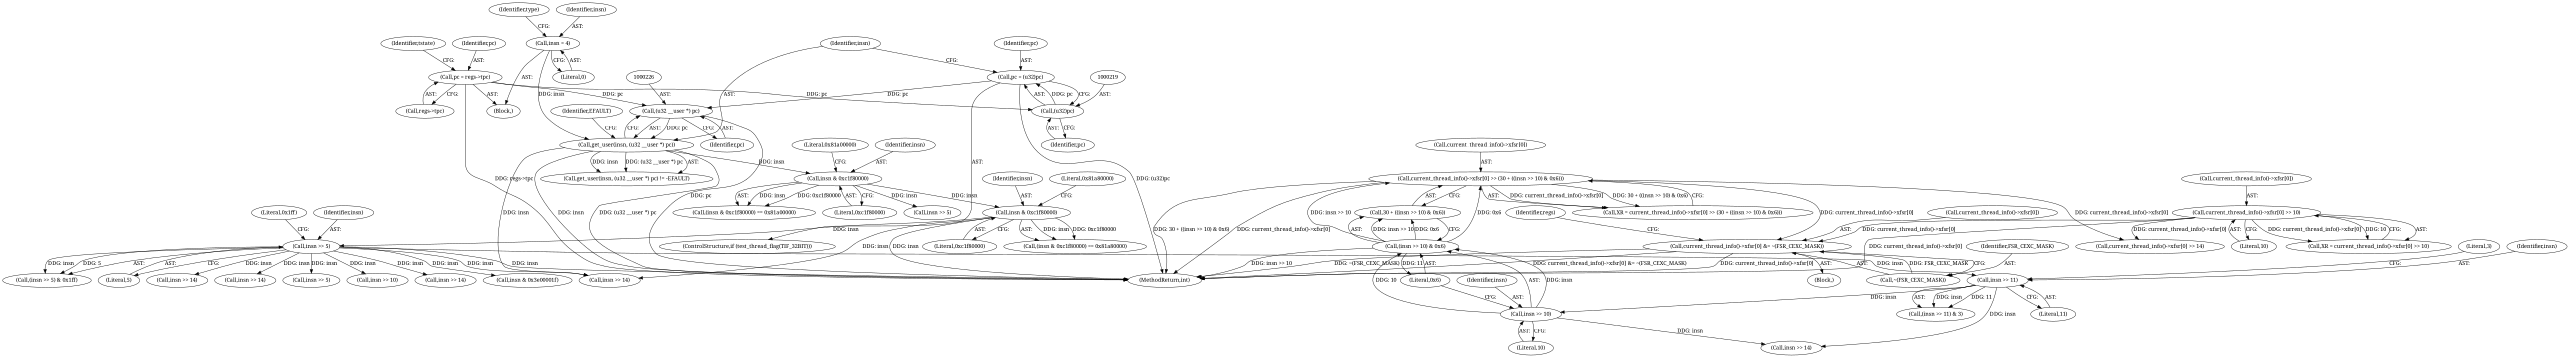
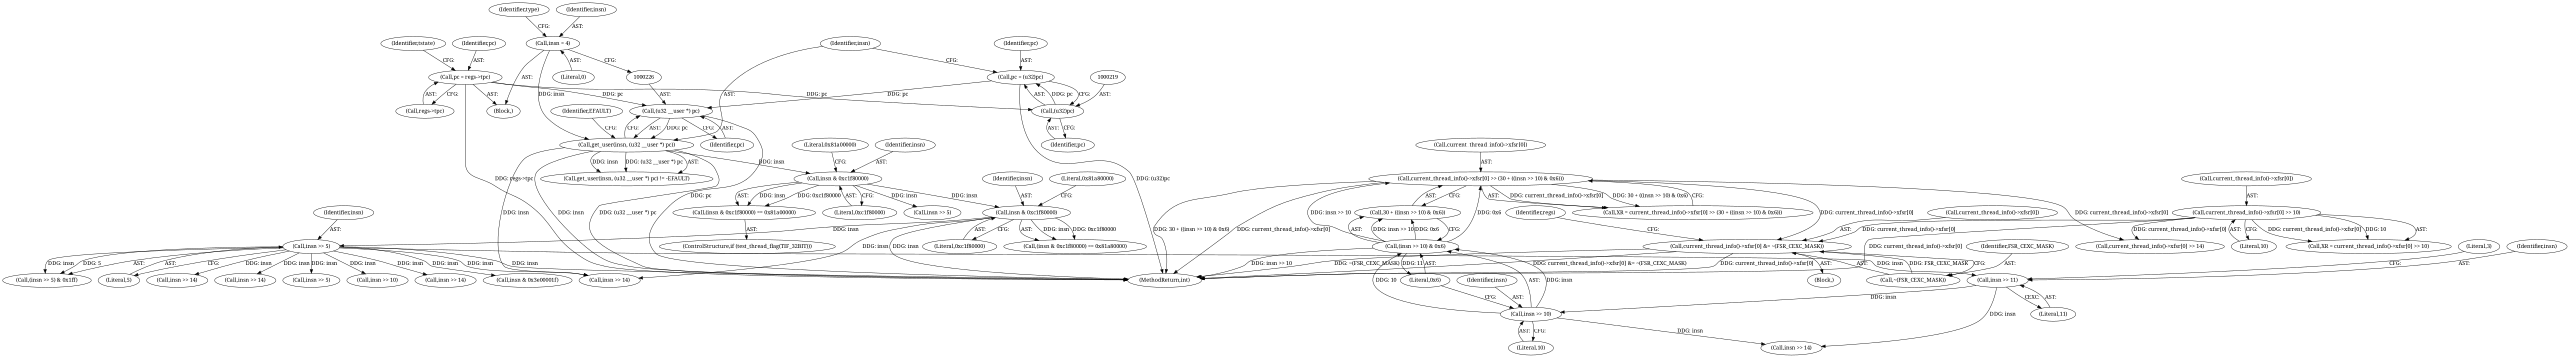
(552, 61) -> (598, 60)
(279, 213) -> none
(968, 216) -> (746, 228)
(2362, 220) -> none
(2033, 297) -> (2033, 297)
(1936, 314) -> none
